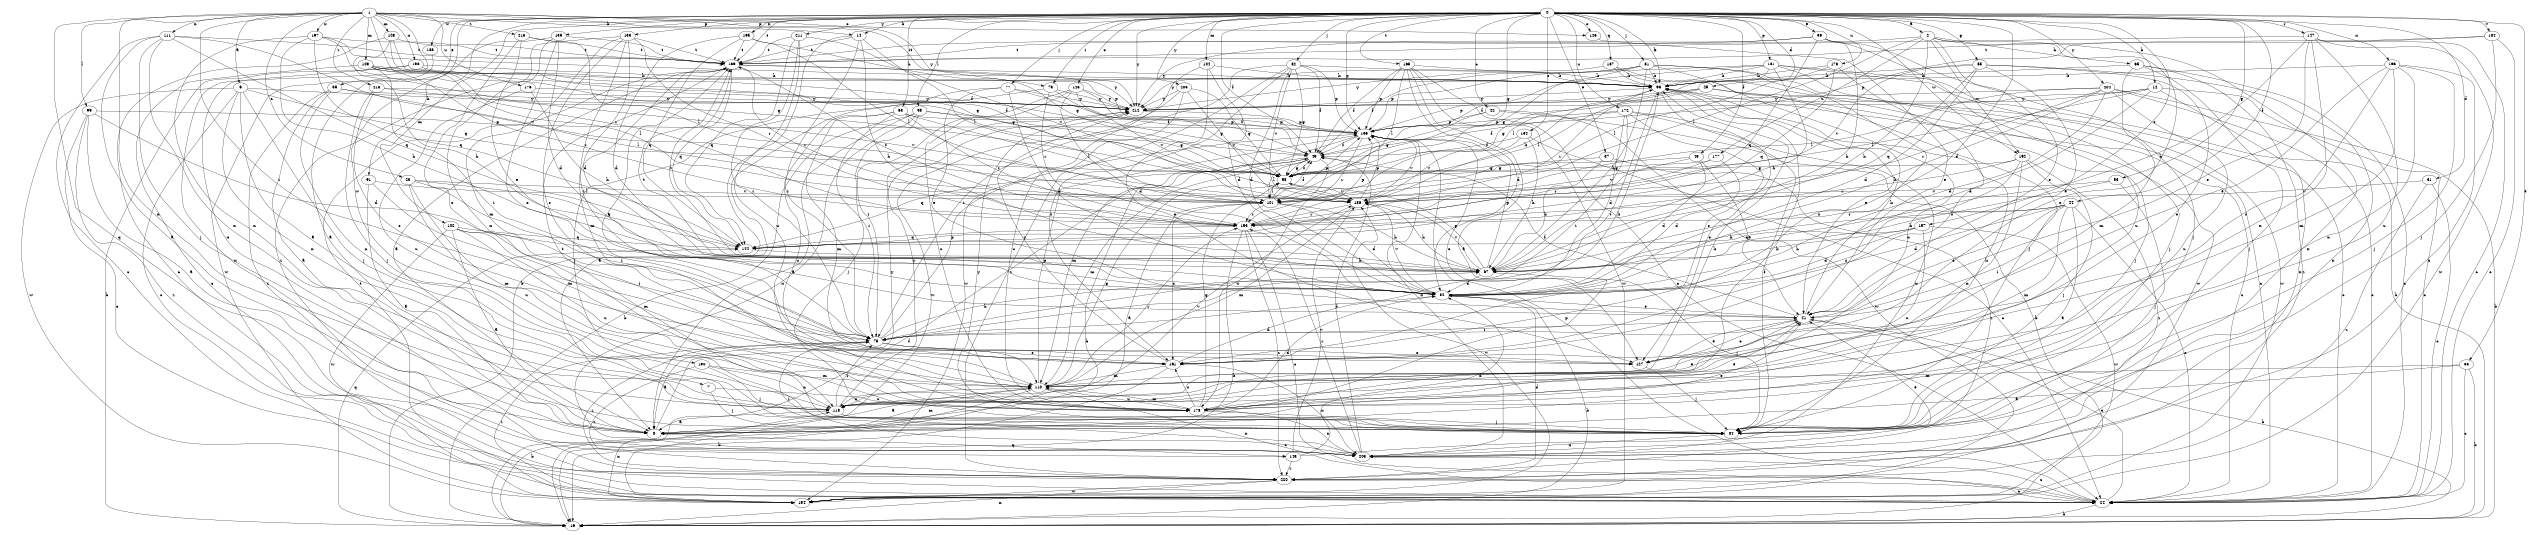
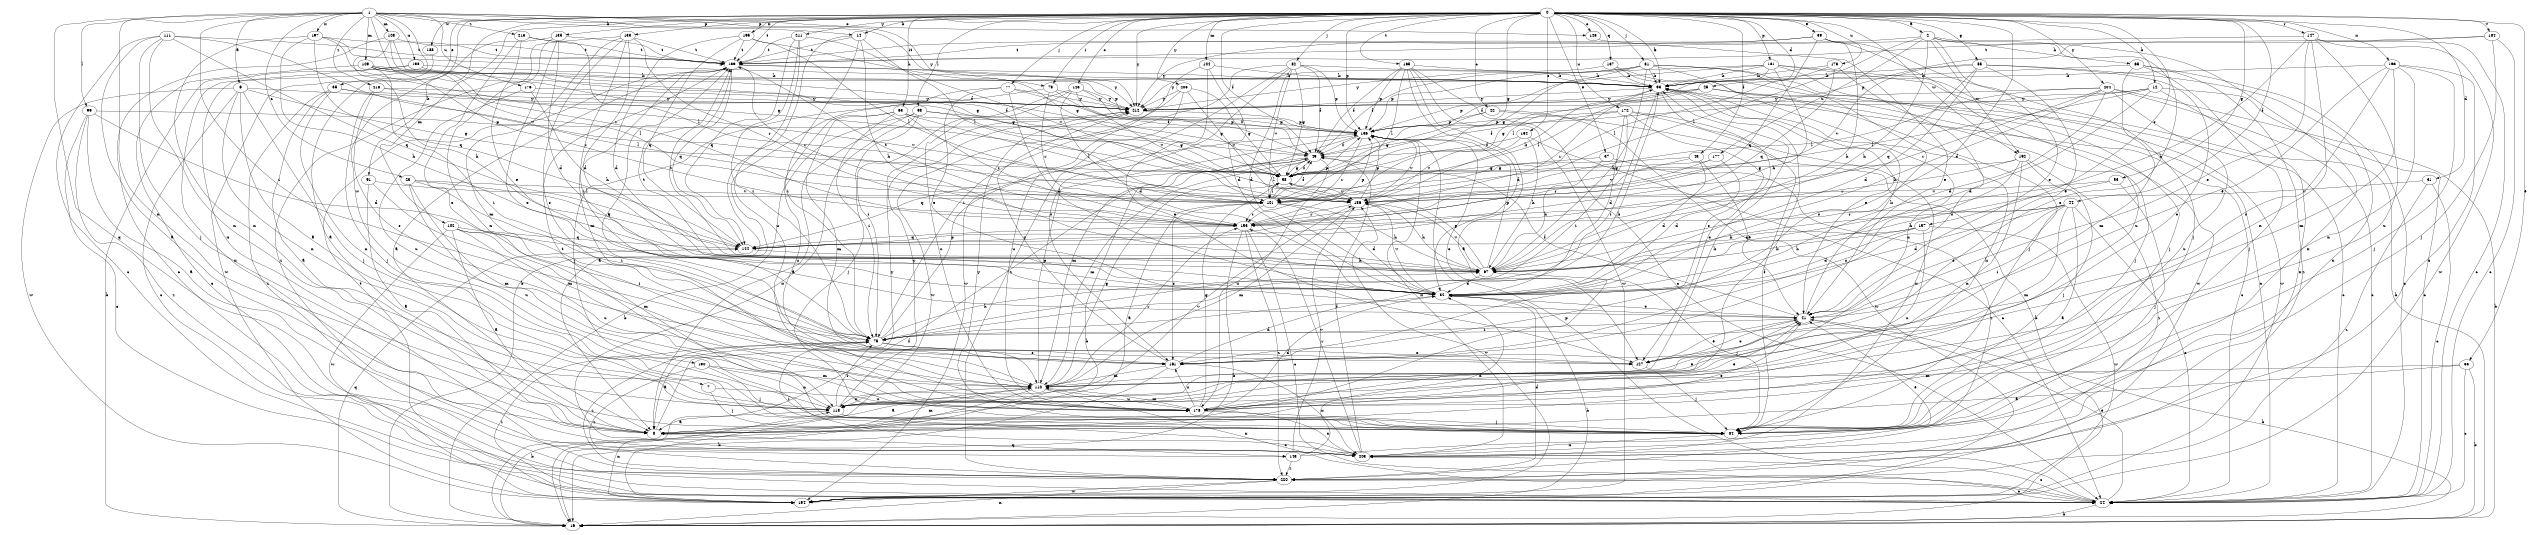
(267, 15) -> none
